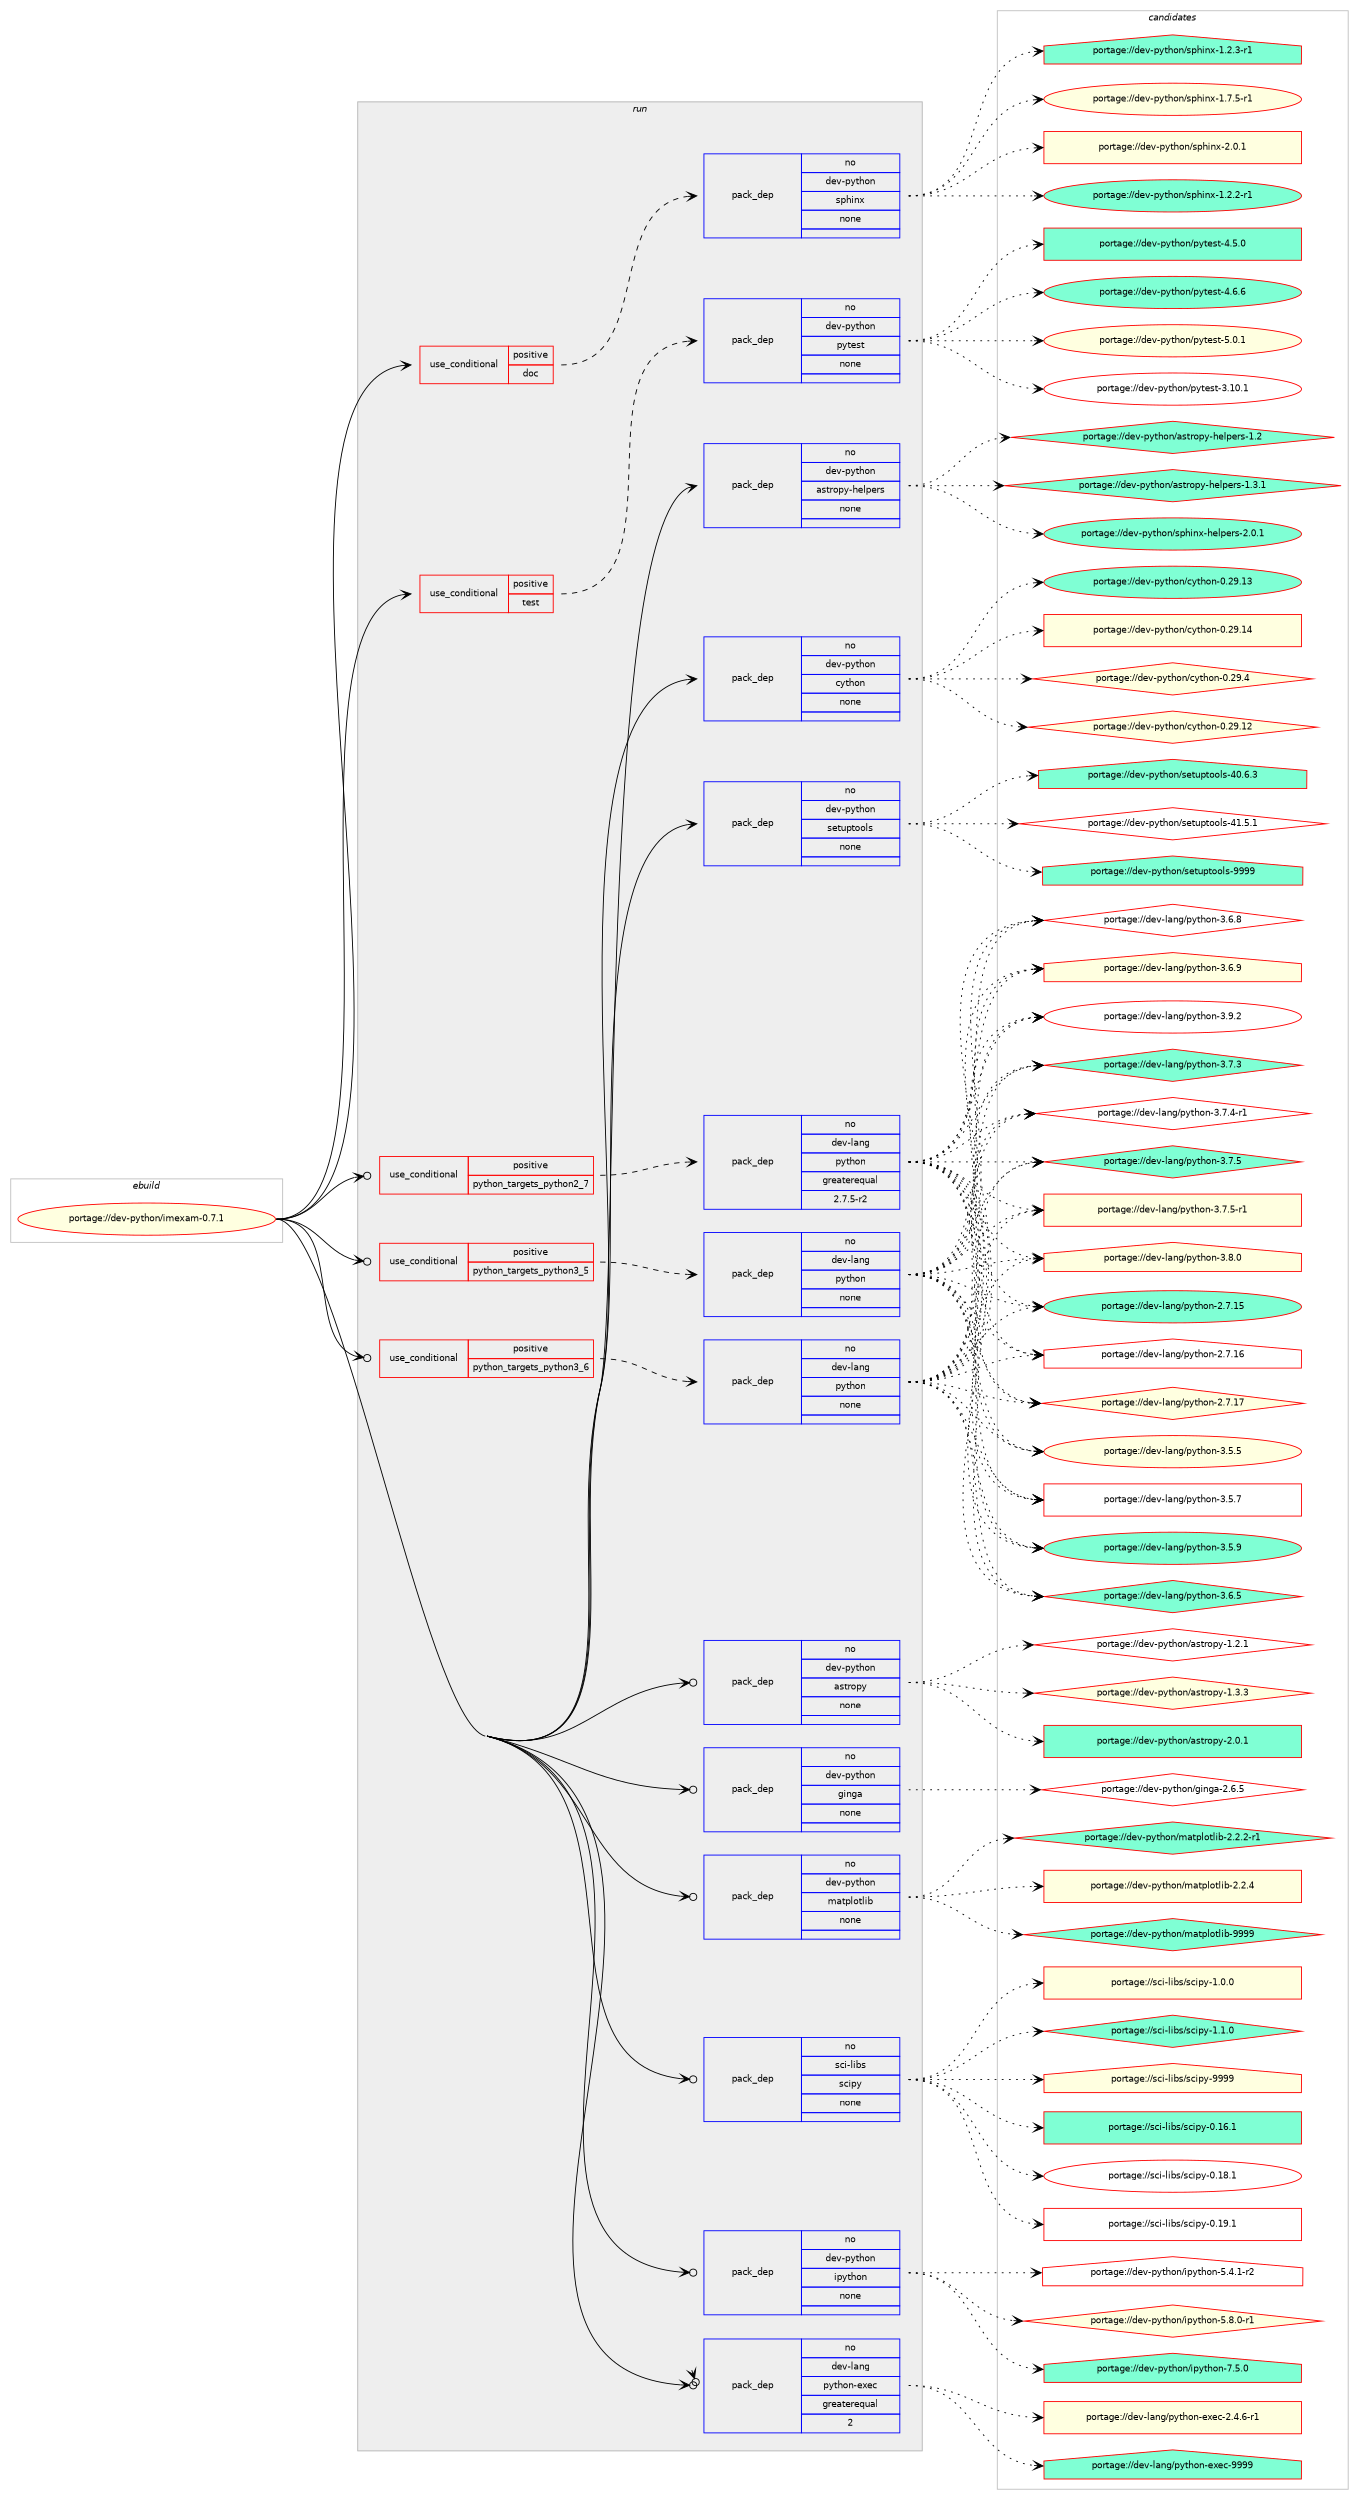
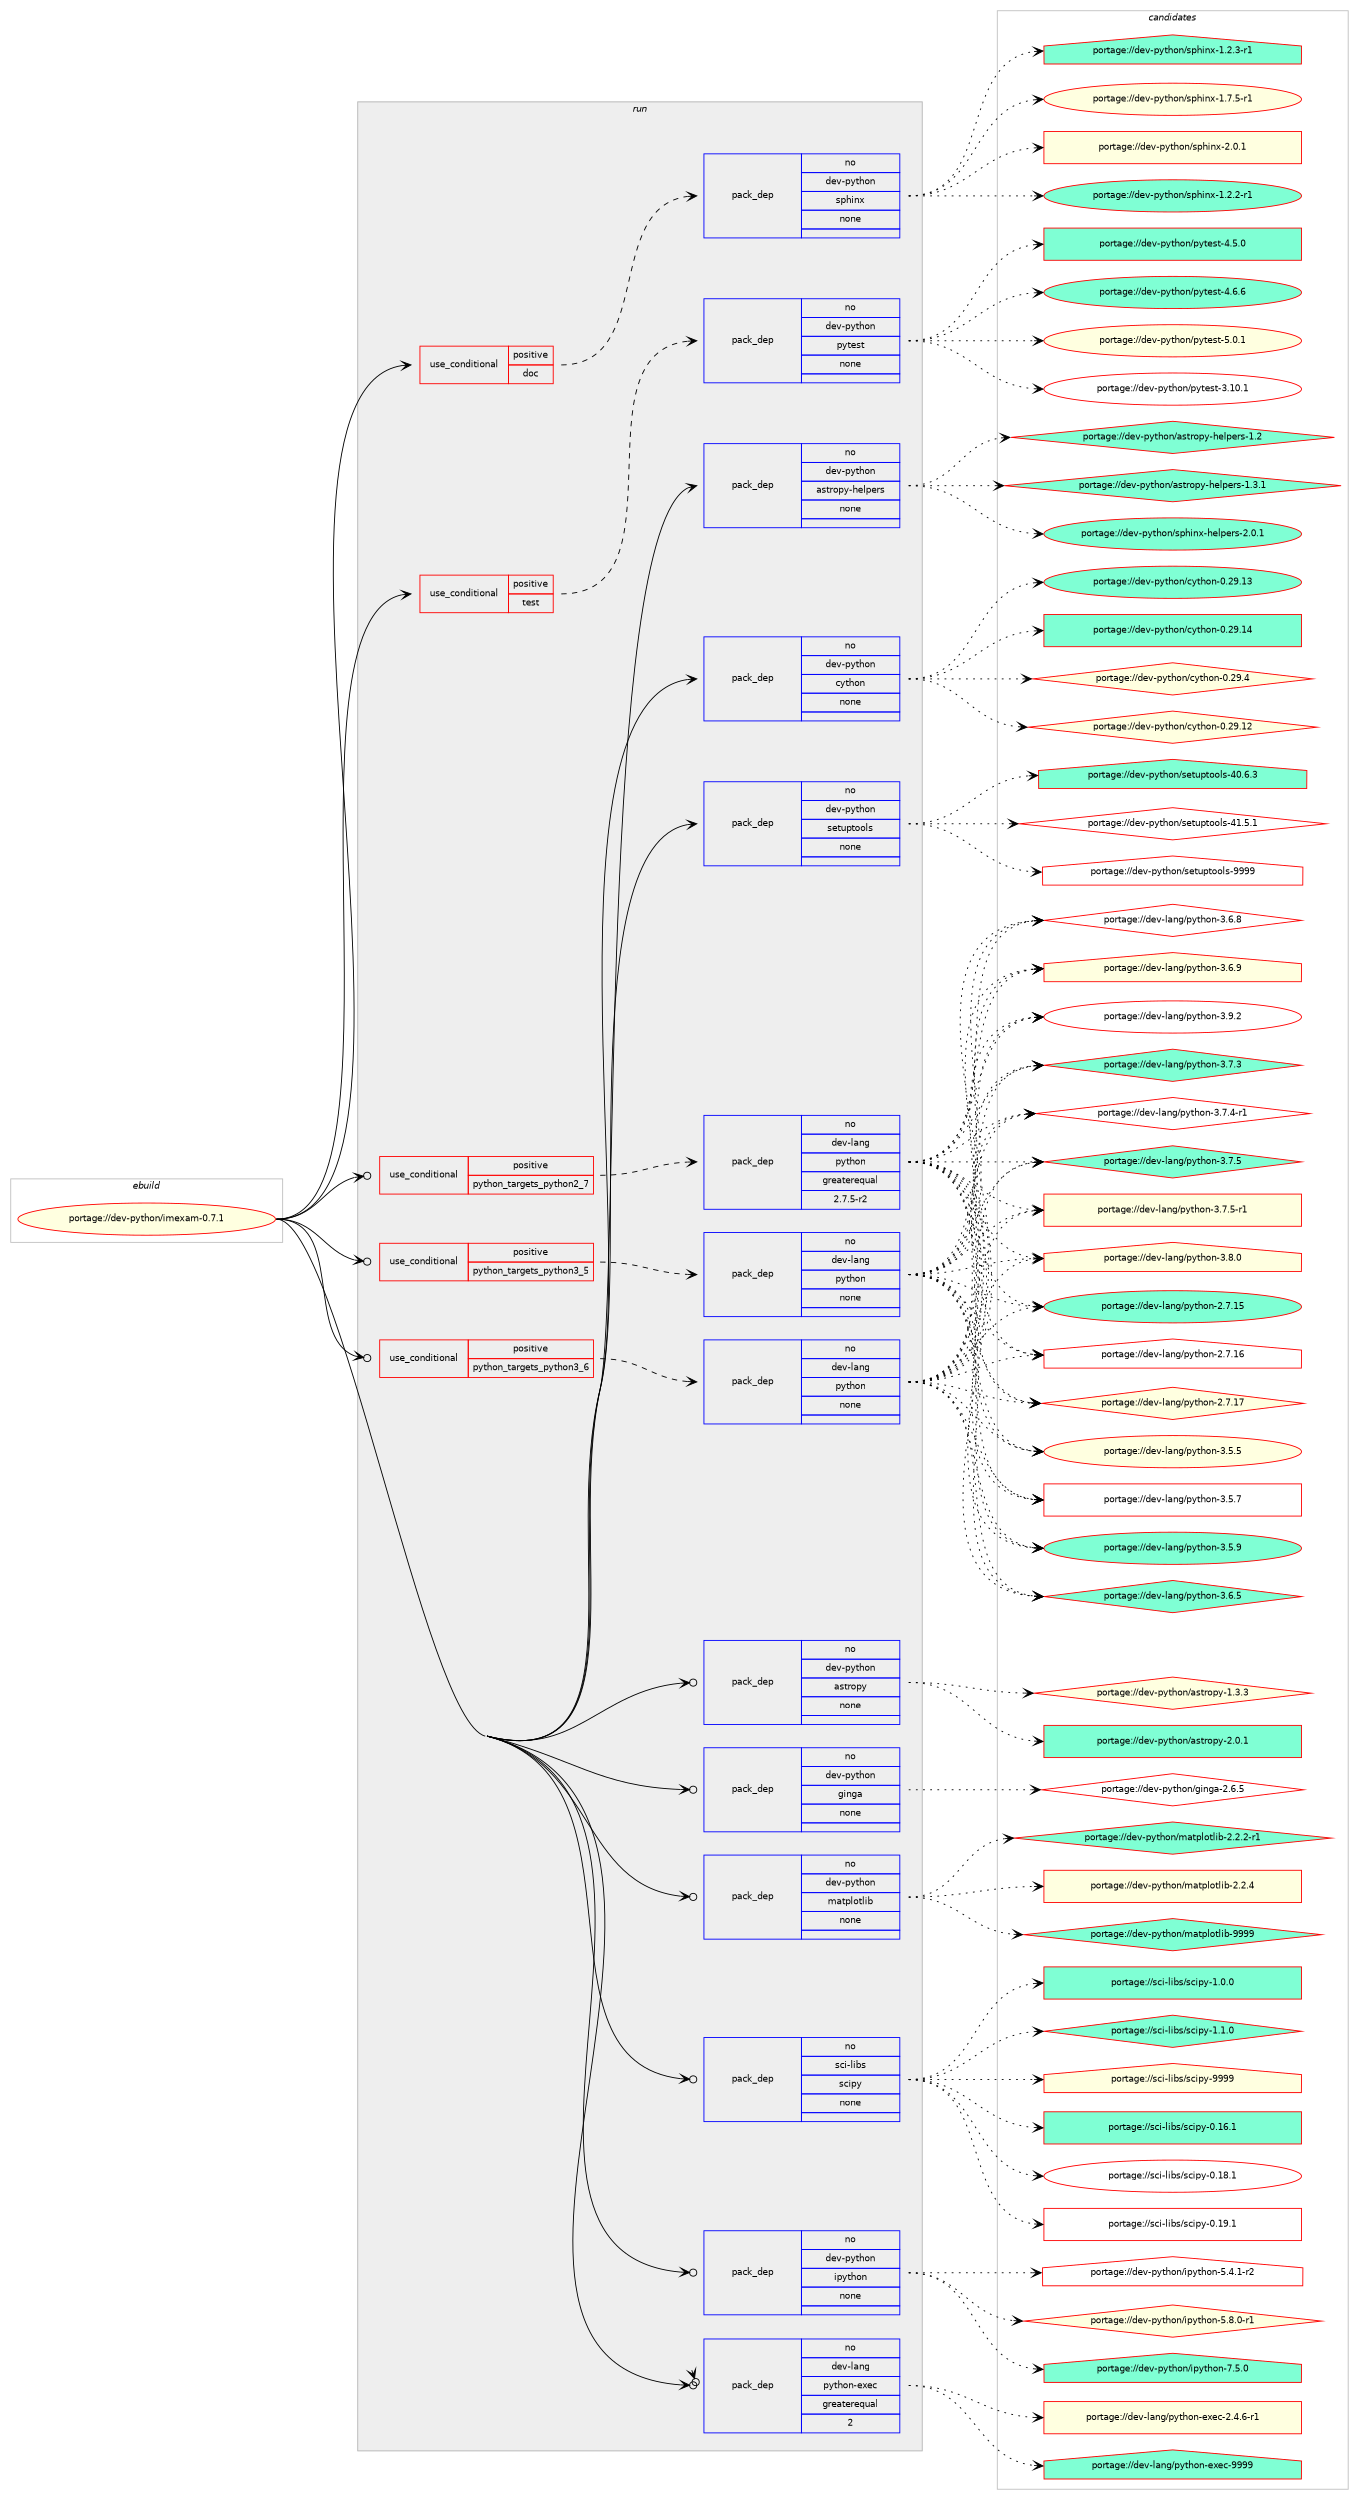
(1173, 631) -> (1173, 631)
(1173, 872) -> (1173, 872)
(1173, 1645) -> none
(1173, 1983) -> (1173, 1983)
